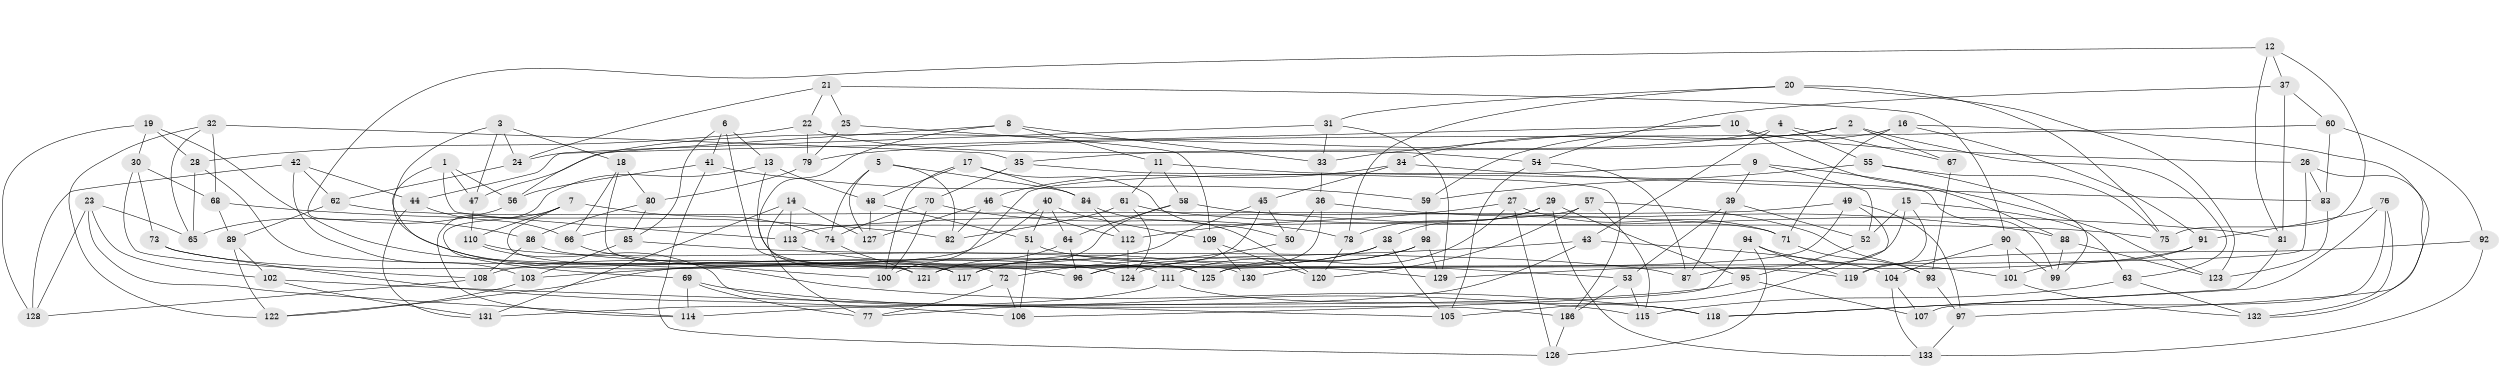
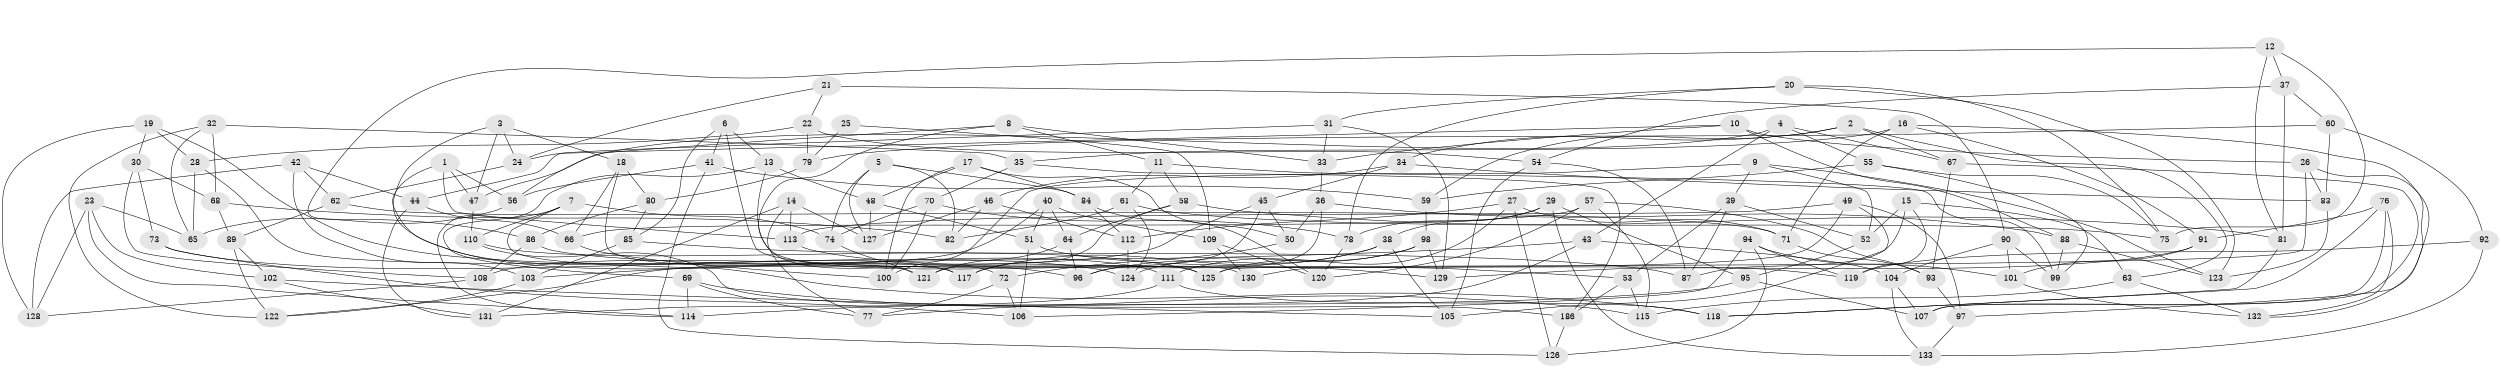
(836, 105) -> none
none -> (2418, 224)
